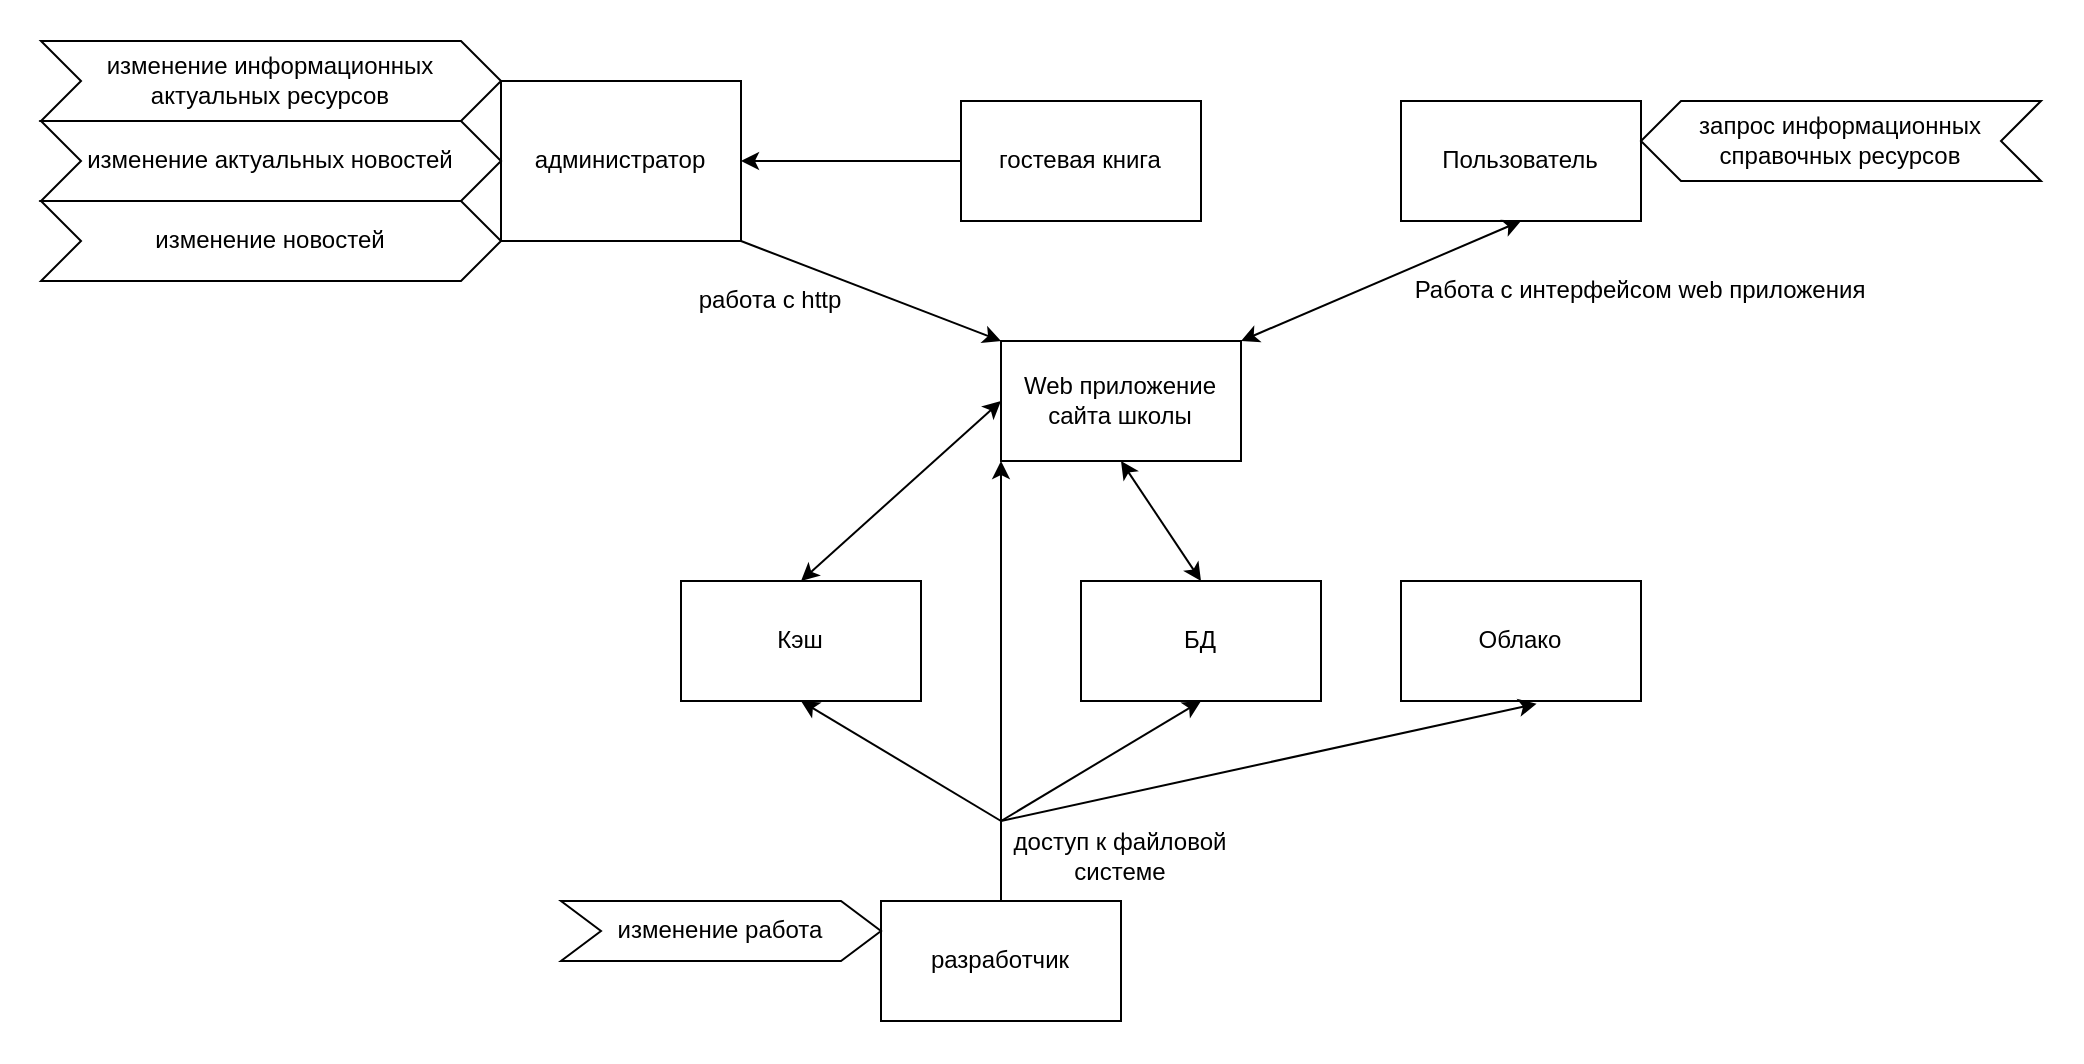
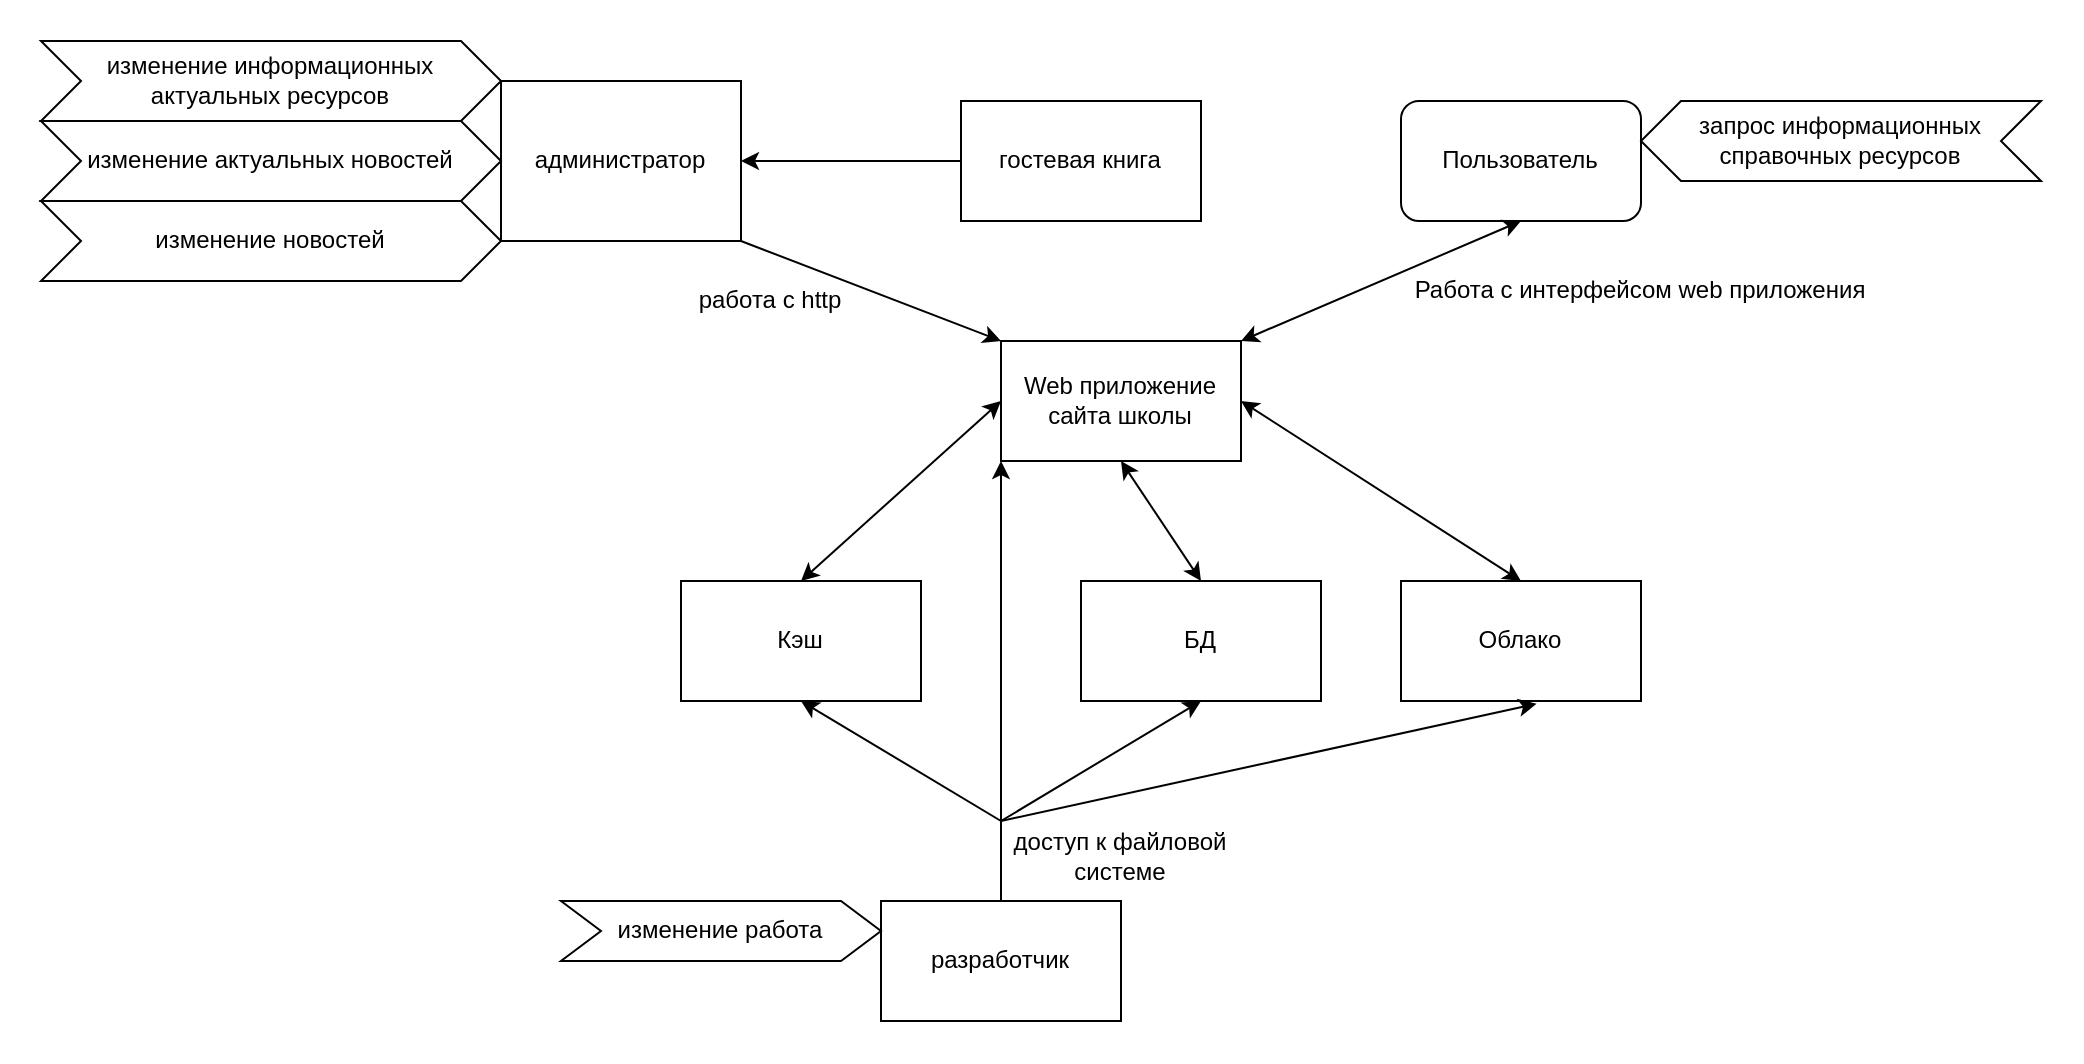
(1521, 161) -> (1521, 161)
none -> (1381, 491)
